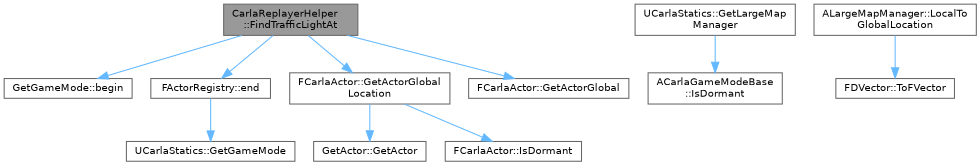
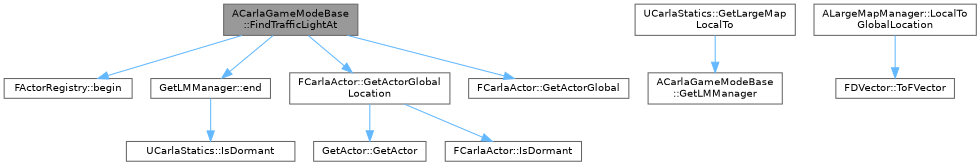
(291, 20) -> (291, 20)
(715, 20) -> (715, 20)
(68, 88) -> (68, 88)
(211, 88) -> (211, 88)
(715, 88) -> (715, 88)
(211, 151) -> (211, 151)
